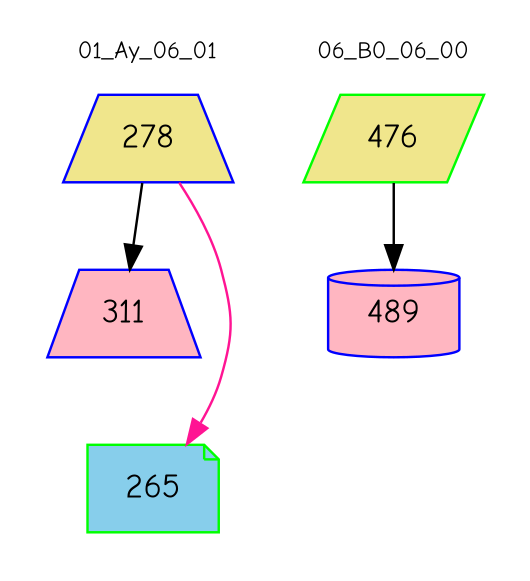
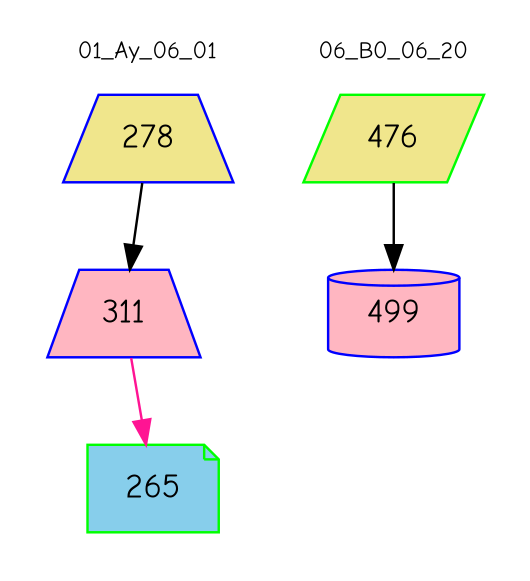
(394, 52) -> (394, 52)
(228, 300) -> (136, 389)
(394, 314) -> (394, 314)
